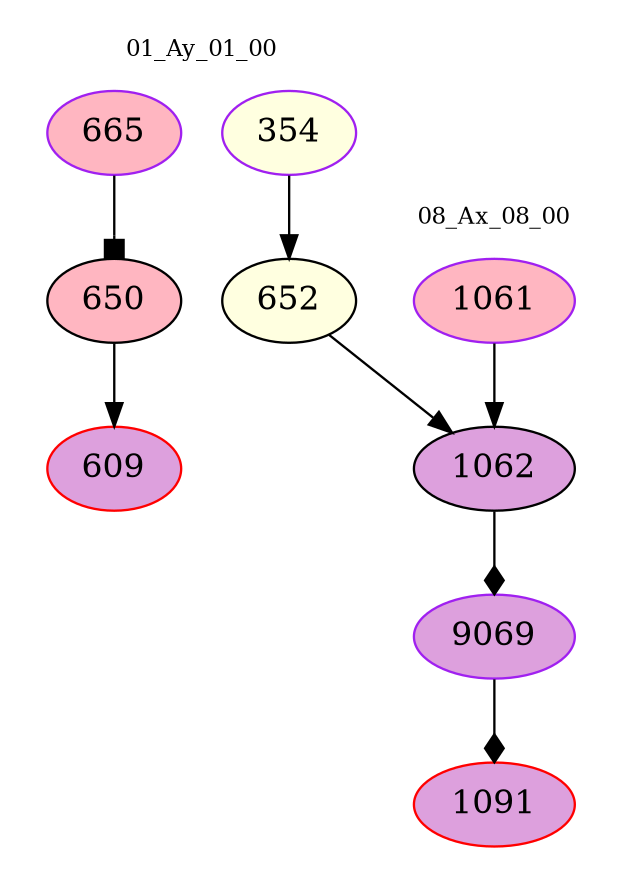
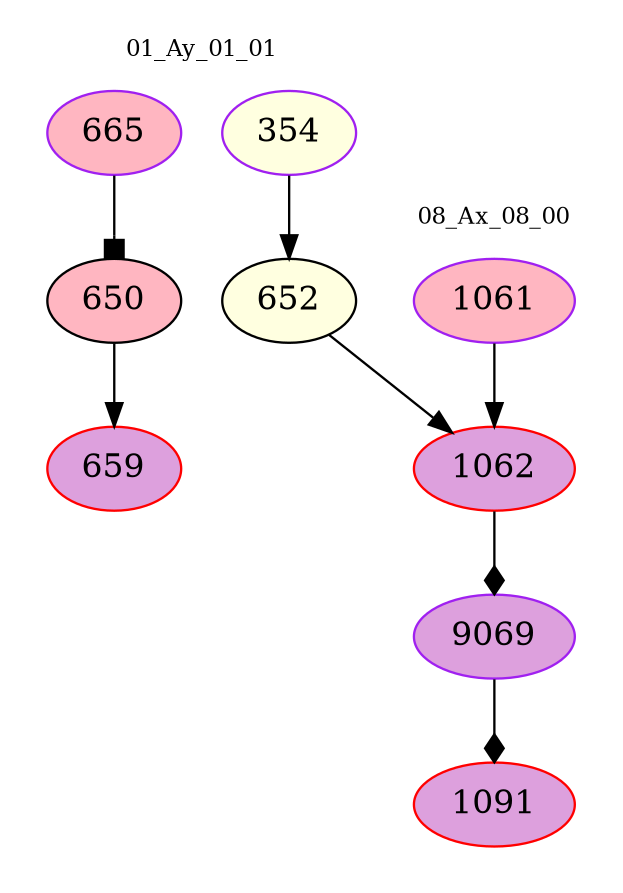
(202, 50) -> (202, 50)
(114, 469) -> (114, 469)
(494, 469) -> (494, 469)
